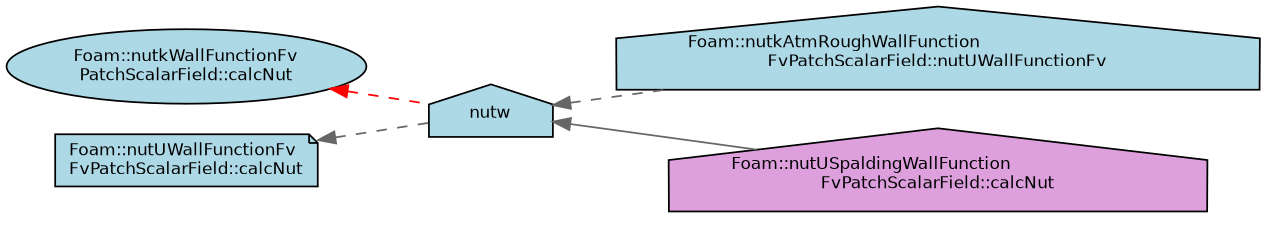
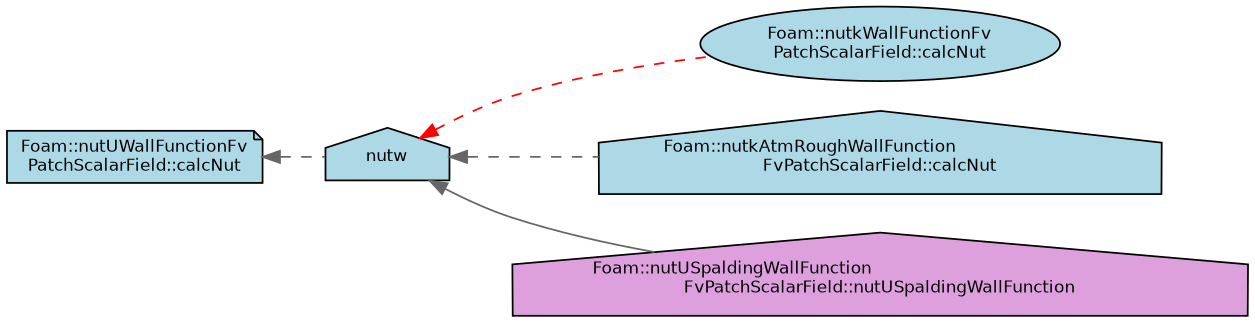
(938, 53) -> (880, 157)
(389, 98) -> (570, 81)
(186, 160) -> (135, 157)
(938, 174) -> (880, 279)
